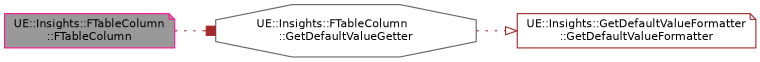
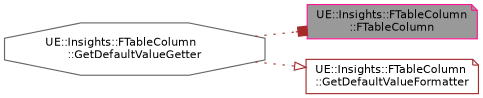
(189, 31) -> (275, 34)
(637, 31) -> (392, 76)
